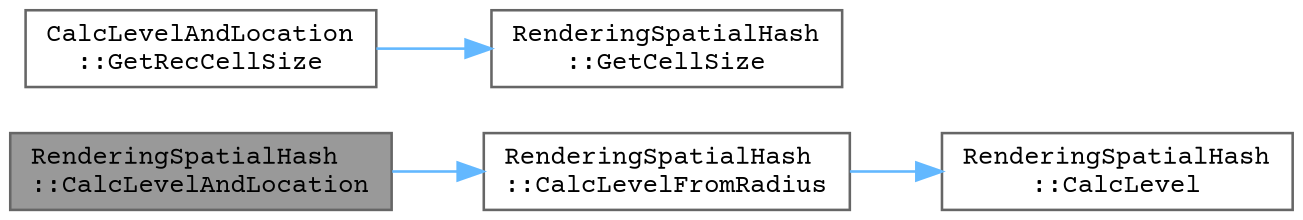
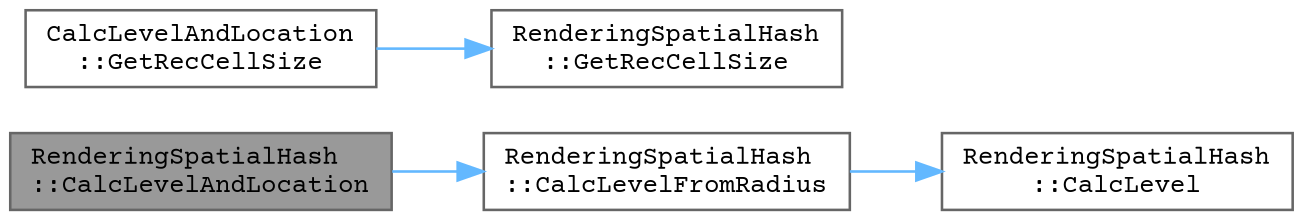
(667, 49) -> (667, 49)
